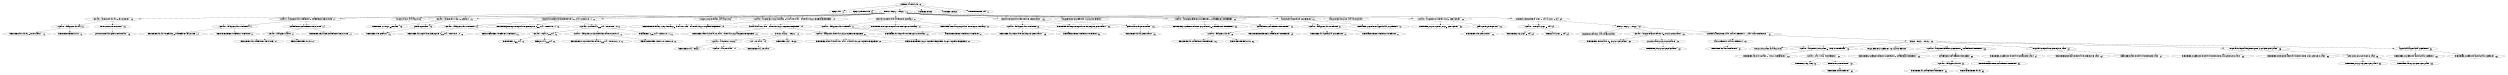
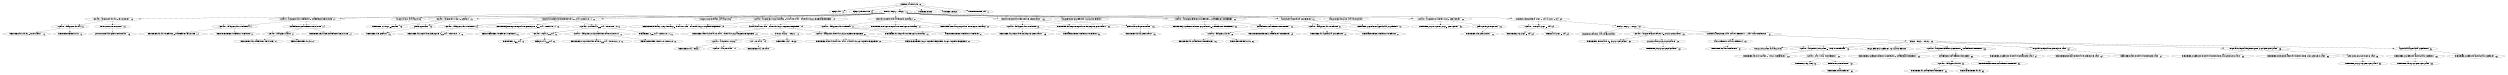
(2388, 60) -> (2415, 60)
